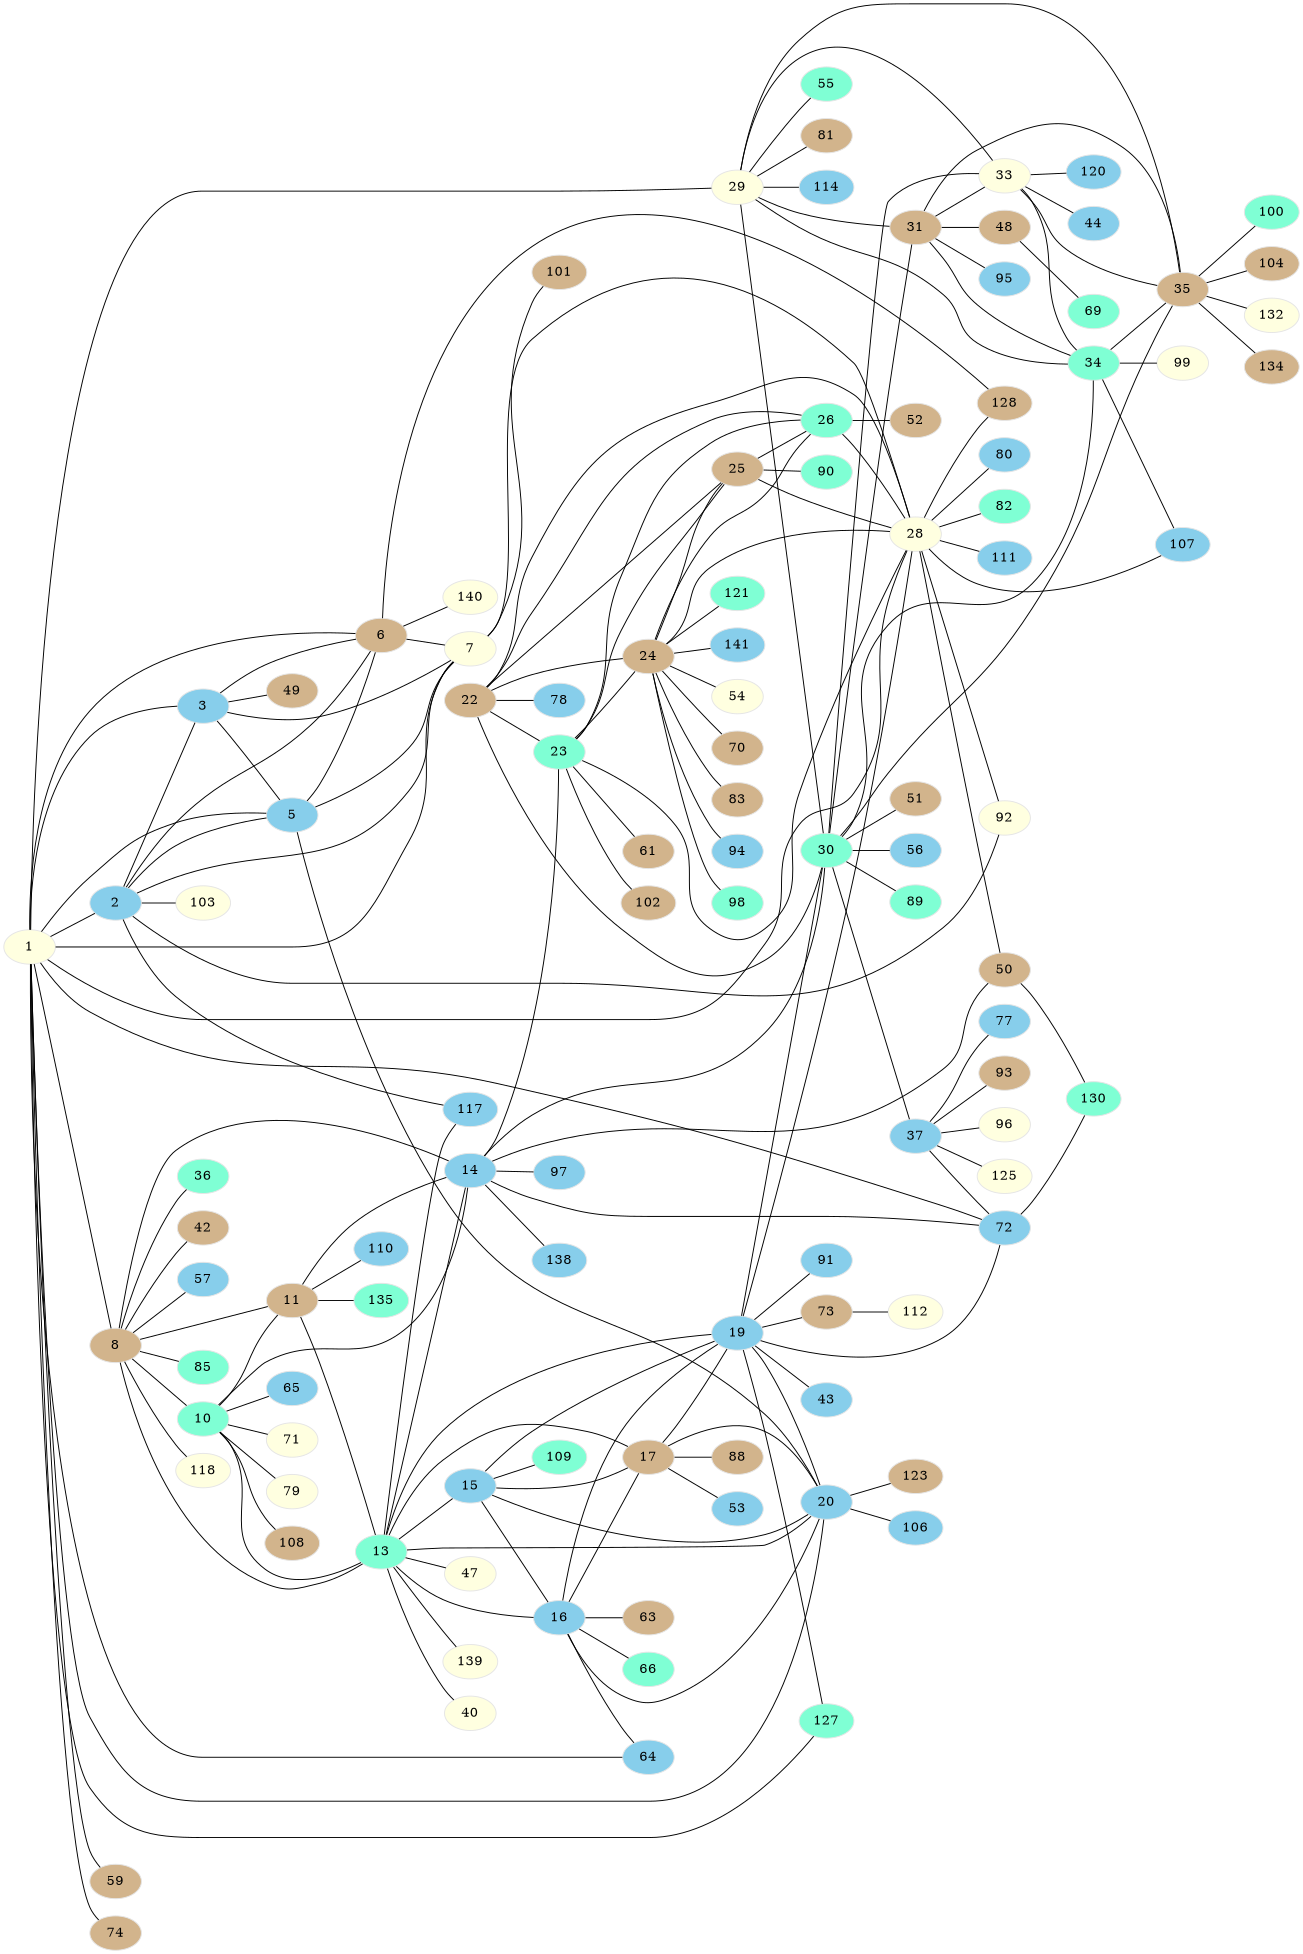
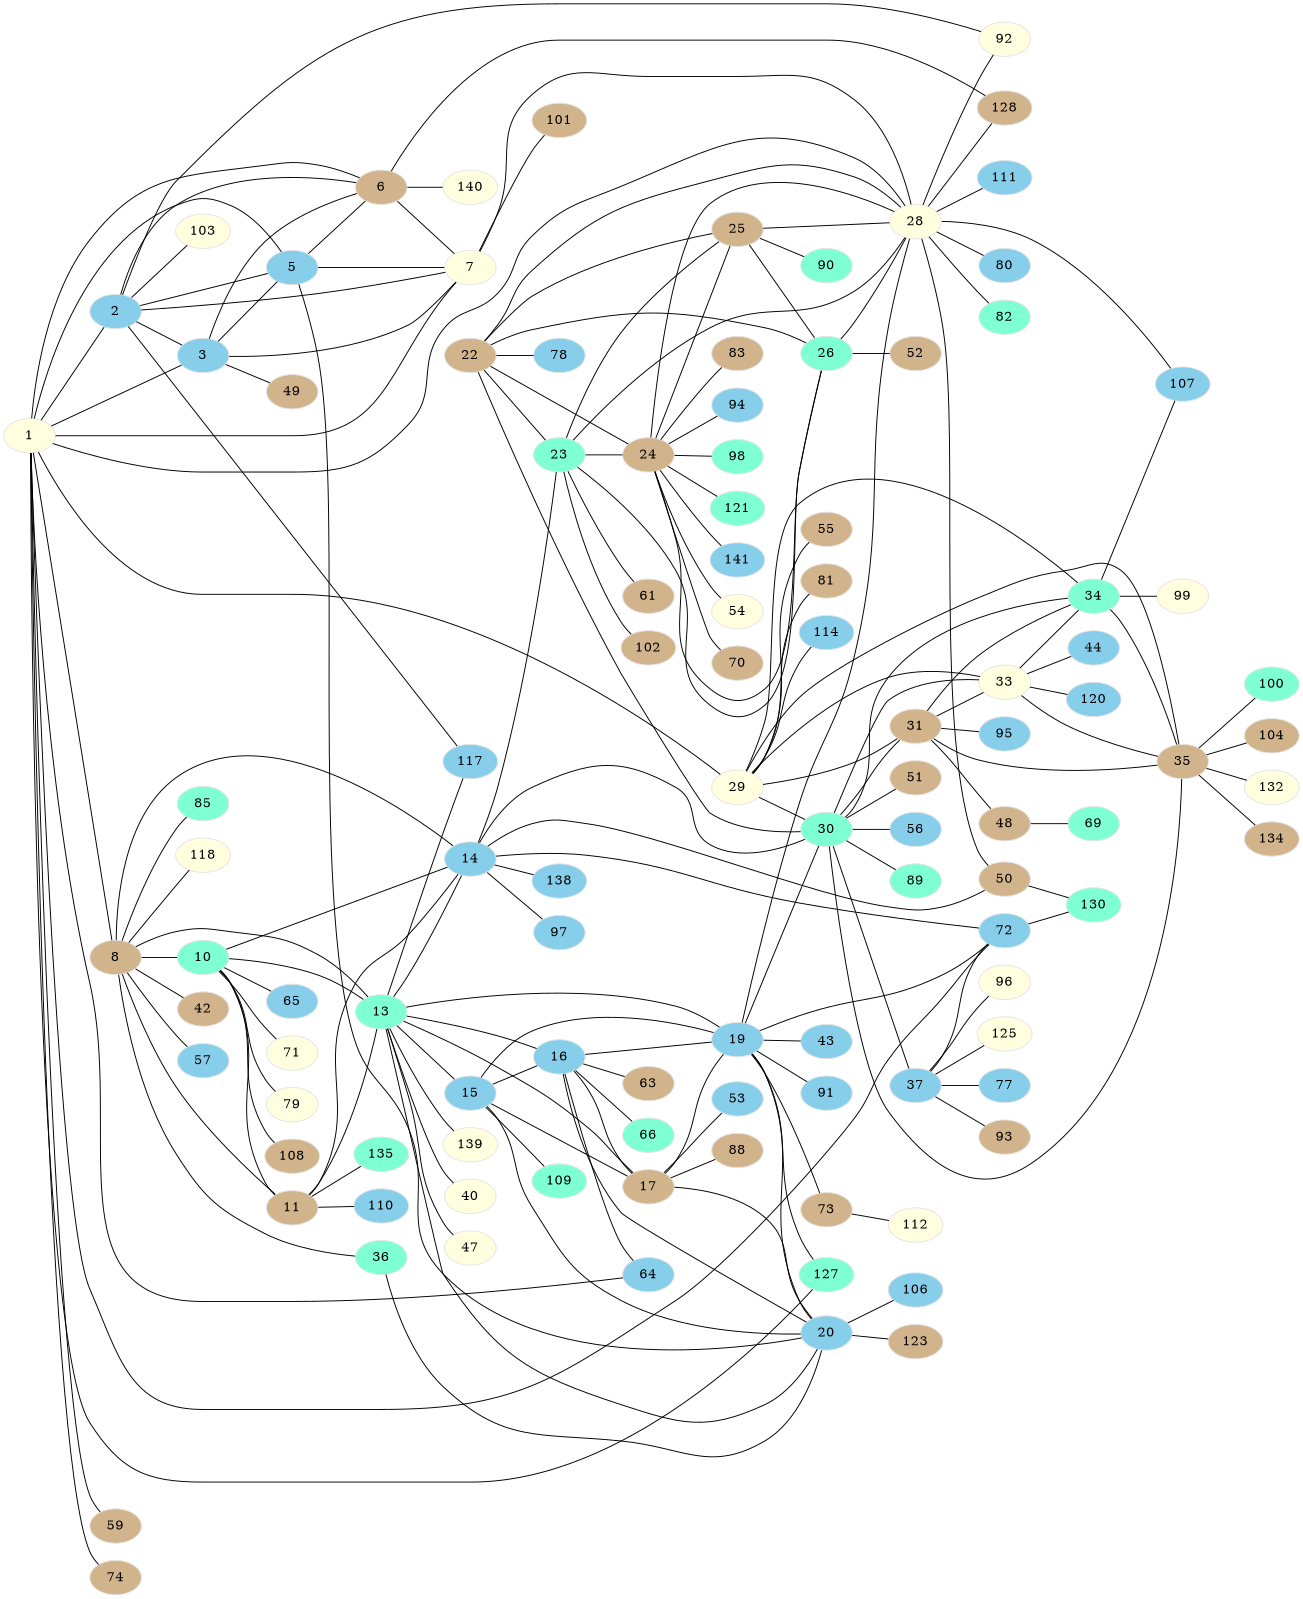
(827, 84) -> (827, 529)
(153, 1792) -> (591, 1438)
